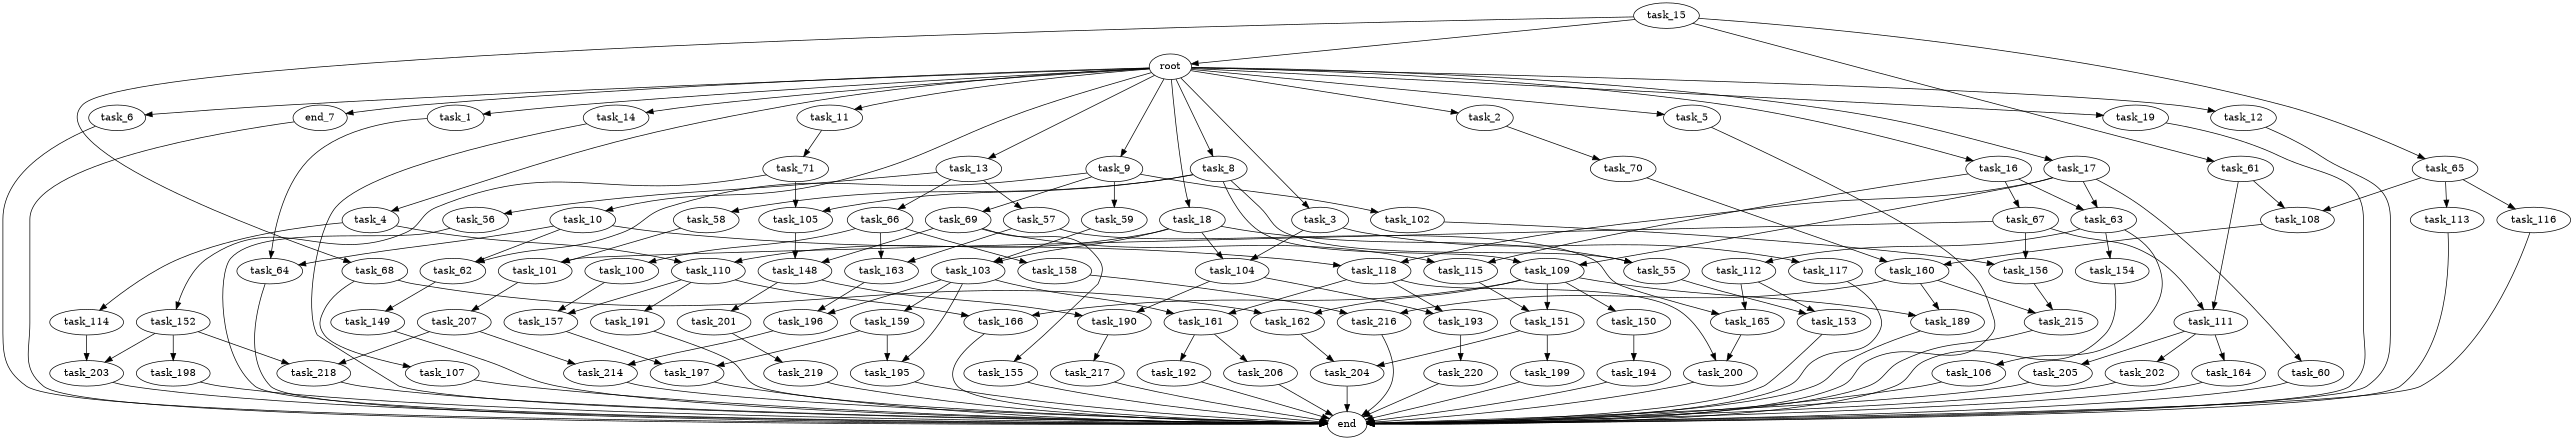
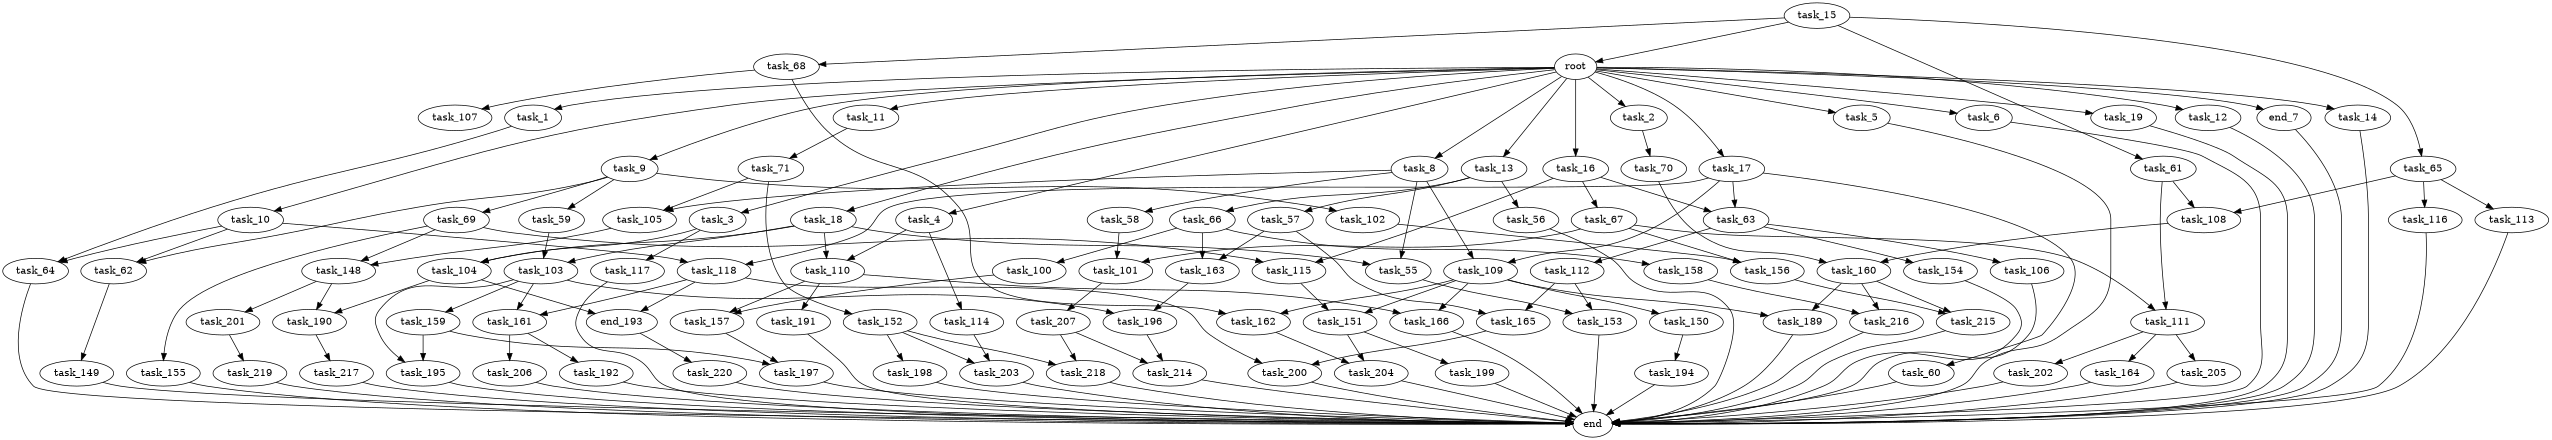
(1461, 322) -> (622, 322)
(896, 412) -> none
